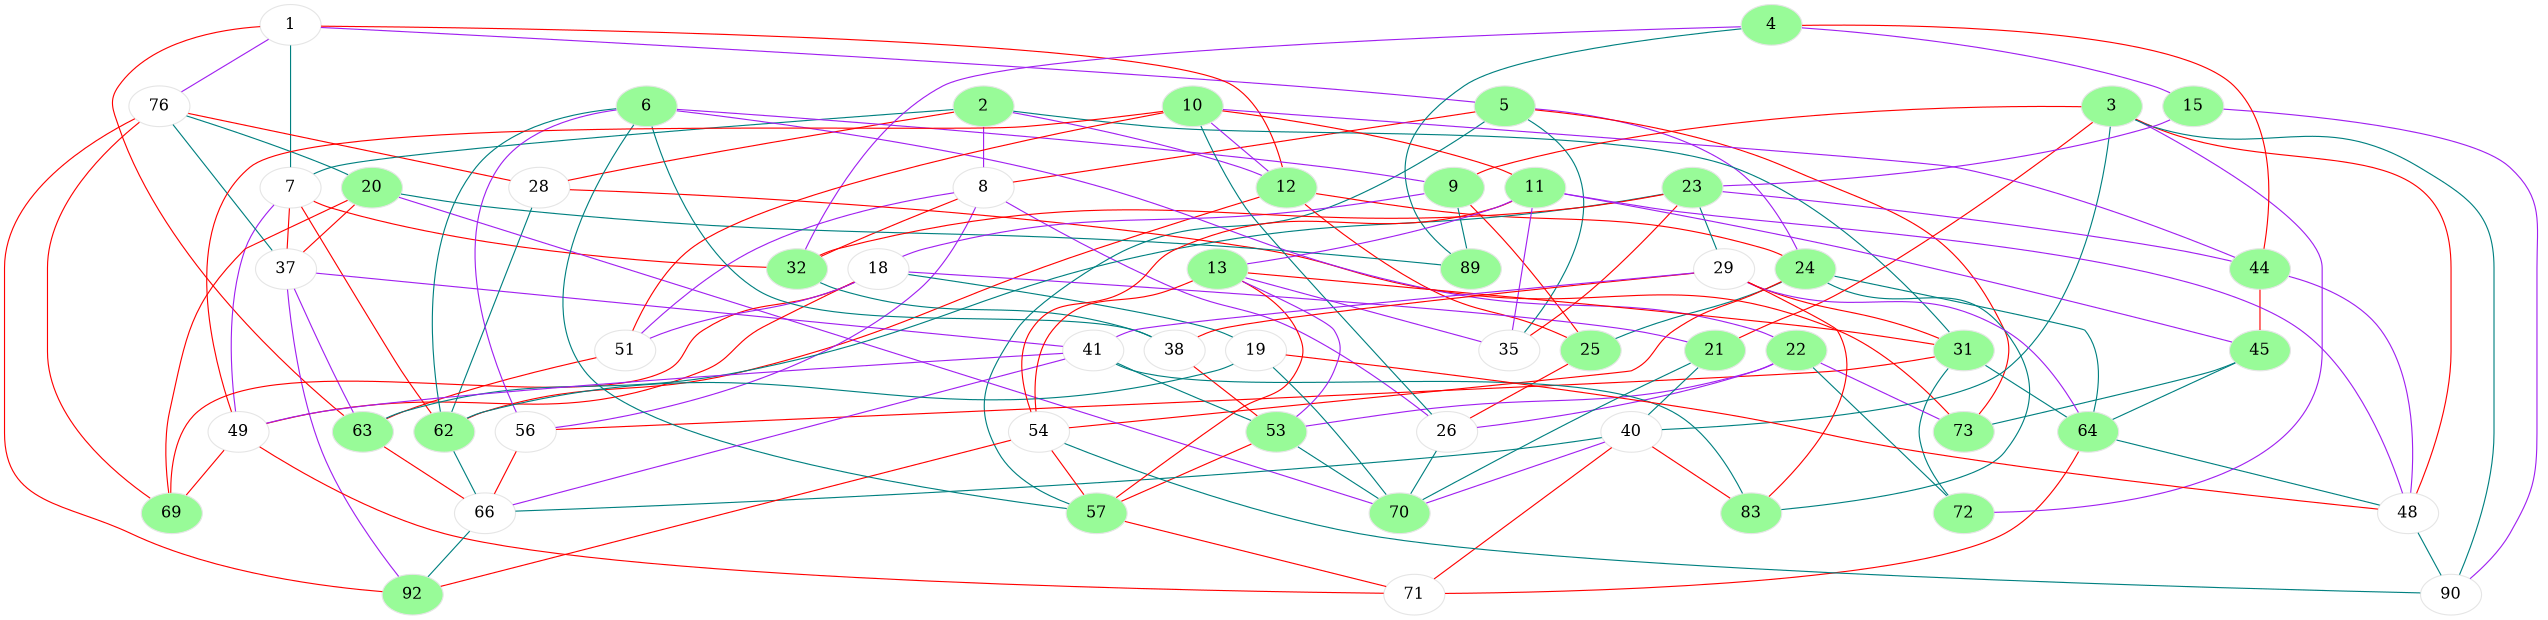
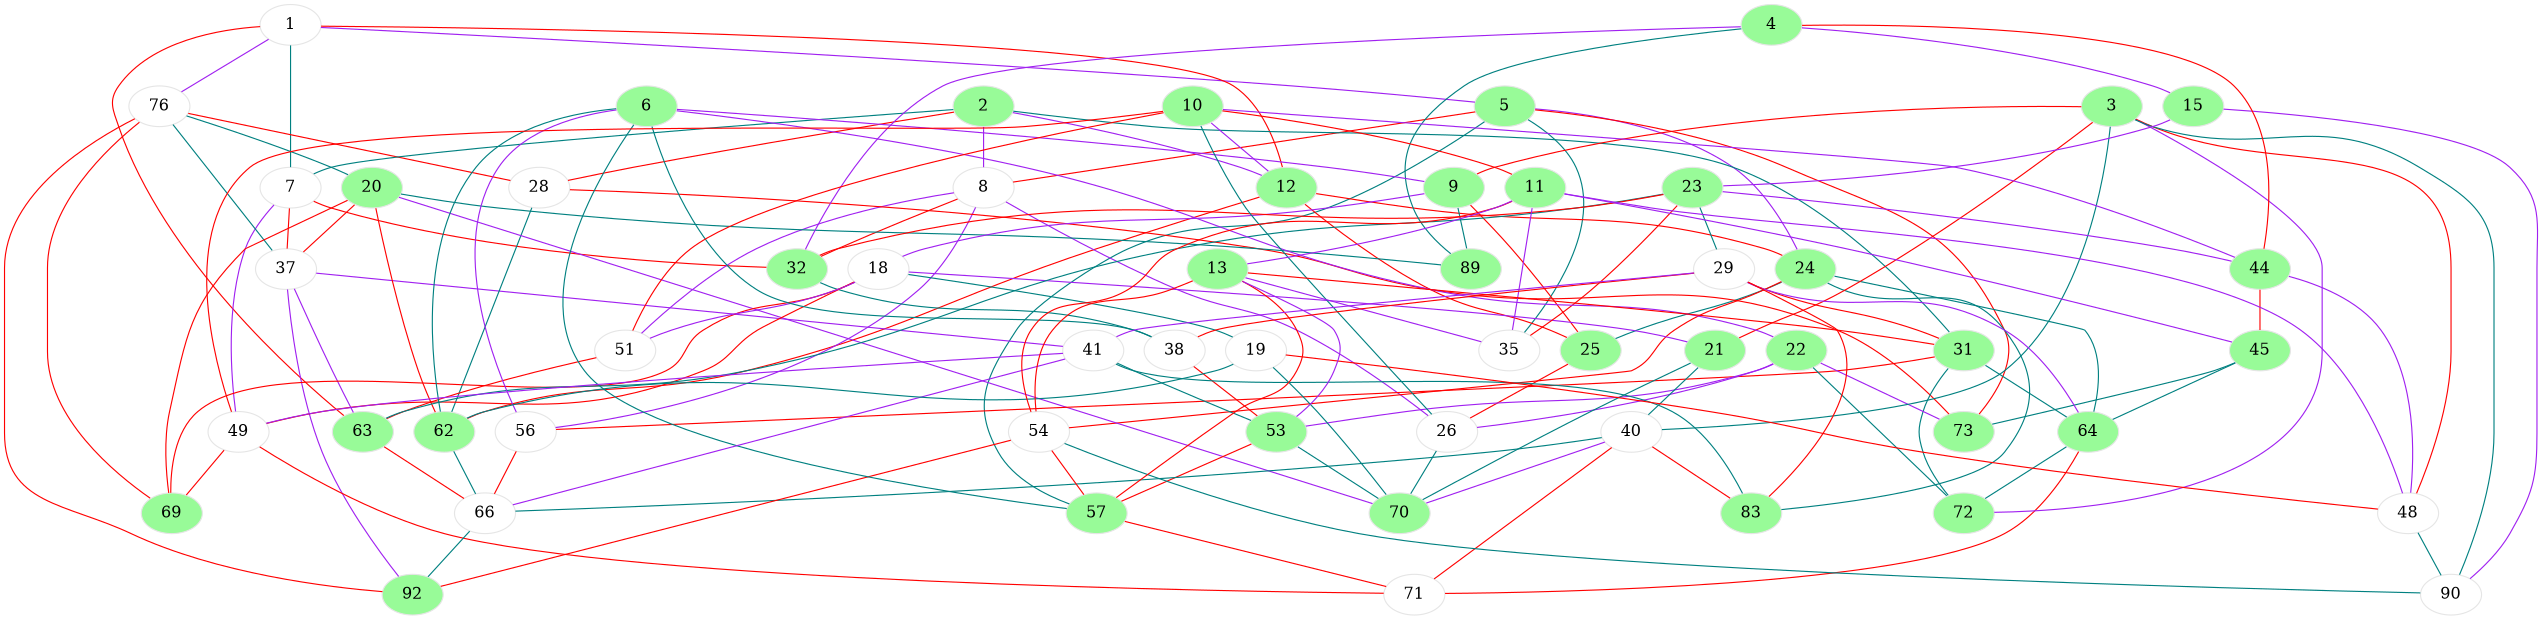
(365, 311) -> (400, 312)
(2248, 473) -> (2024, 474)
